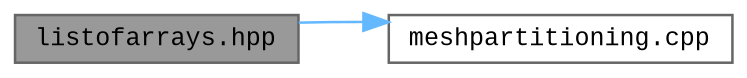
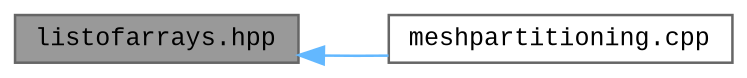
(331, 22) -> (356, 56)
